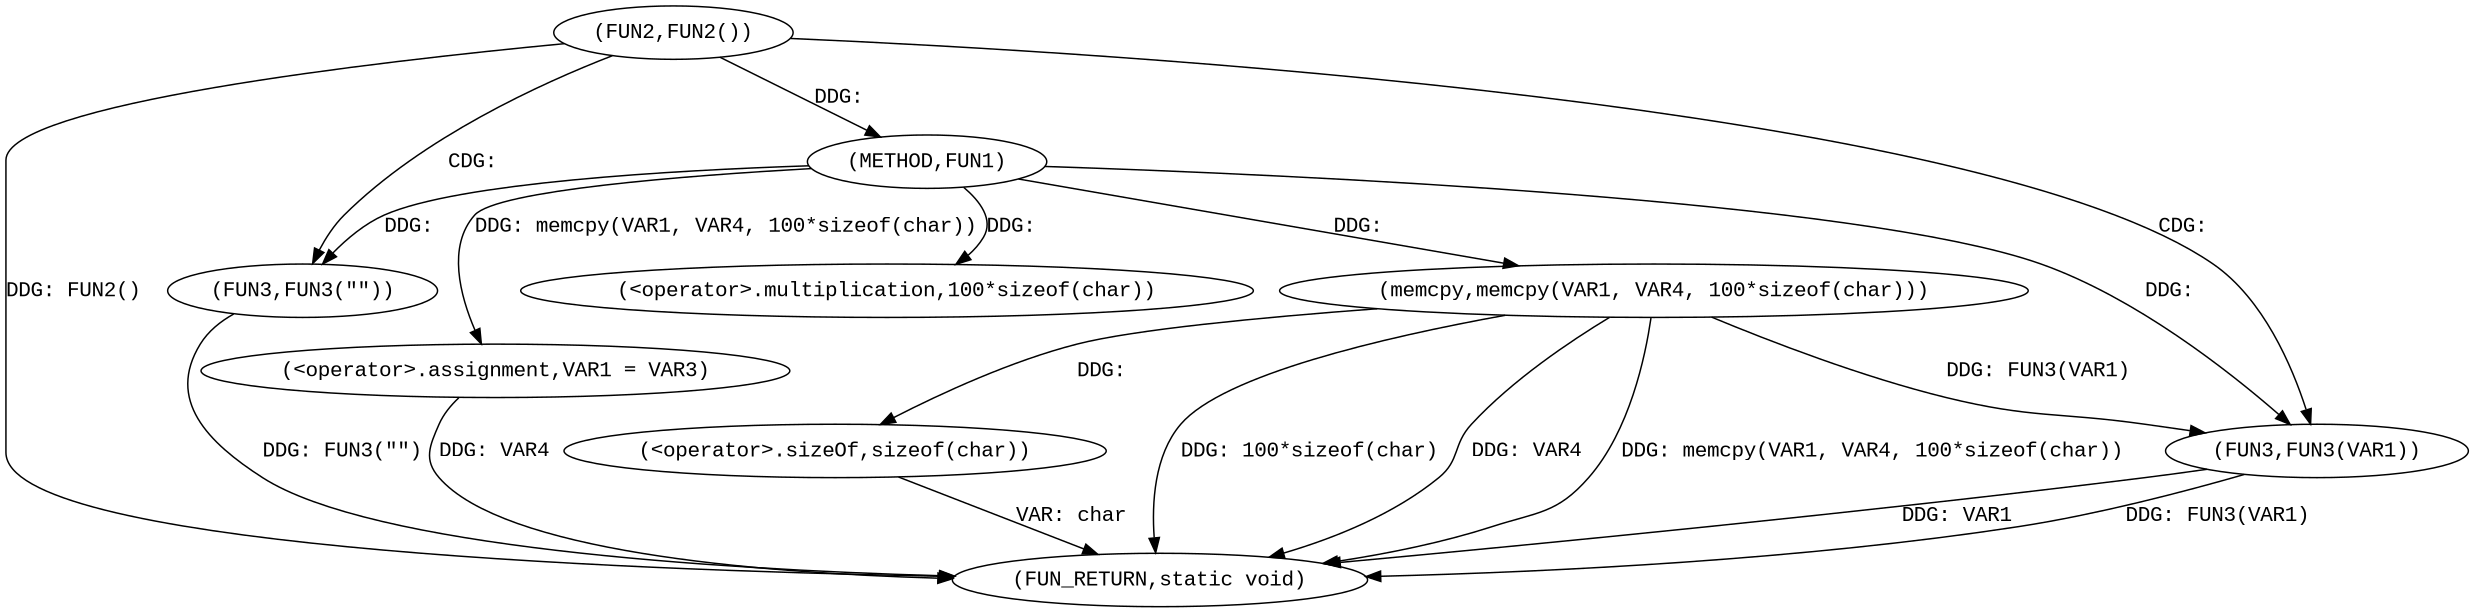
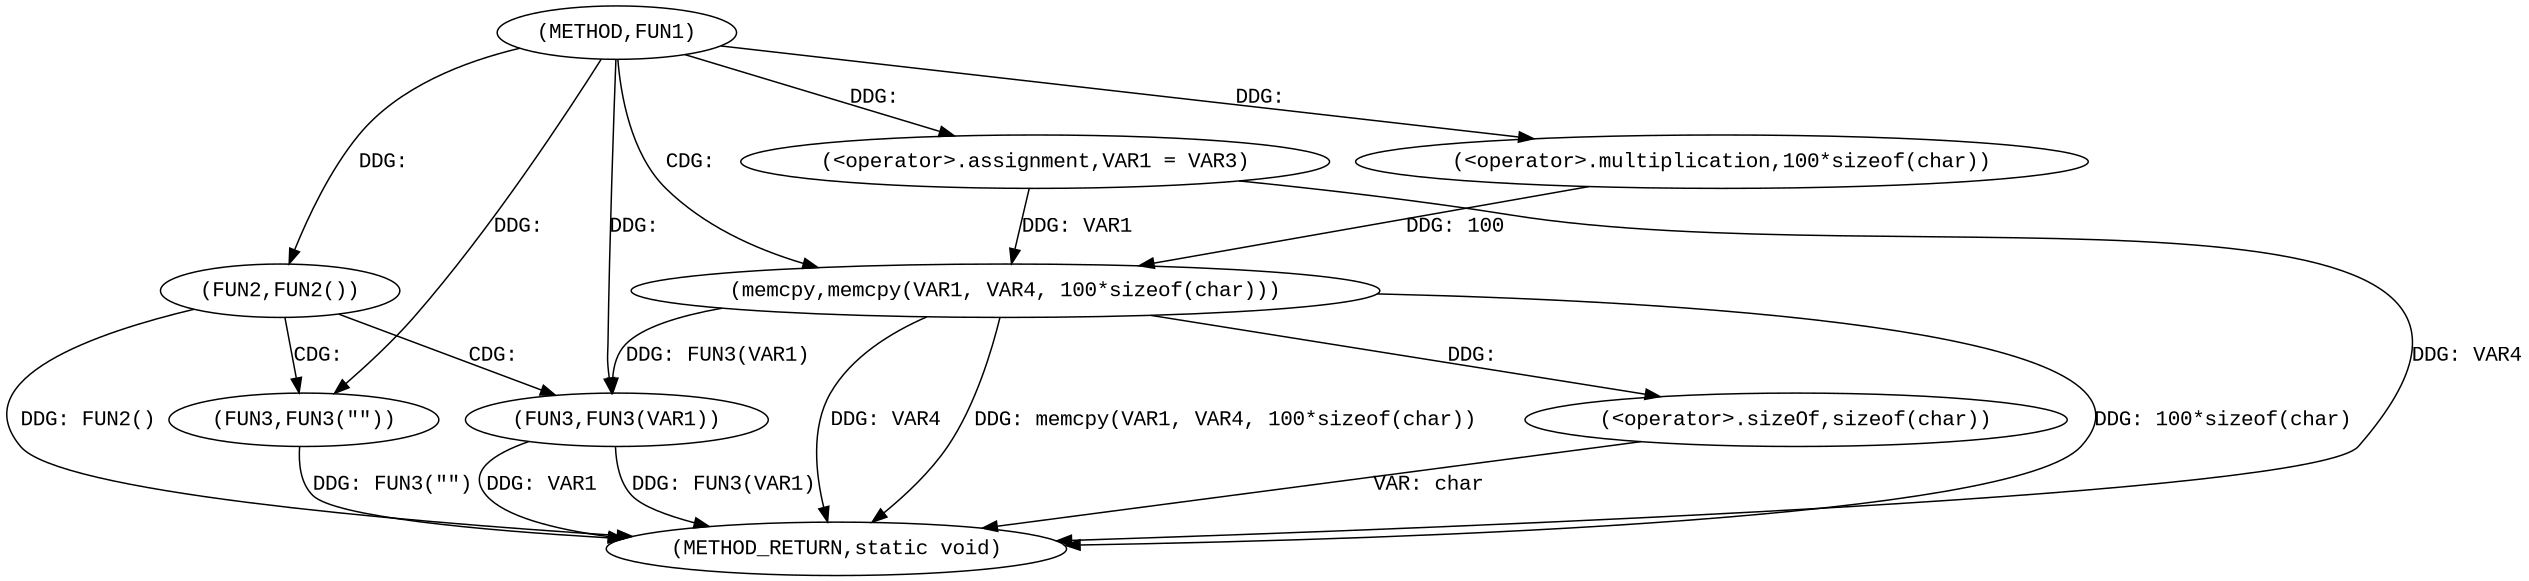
(793, 94) -> (378, 116)
none -> (1022, 219)
none -> (1371, 225)
(726, 226) -> (881, 97)
(1365, 226) -> (697, 162)
(1160, 580) -> (836, 549)
